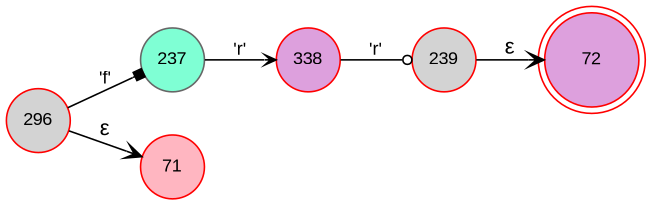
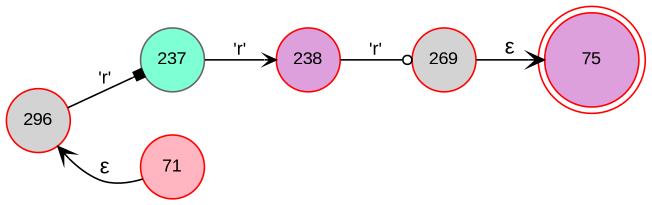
(308, 60) -> (308, 60)
(444, 60) -> (444, 60)
(592, 60) -> (592, 60)
(105, 79) -> (105, 79)
(98, 141) -> (103, 181)
